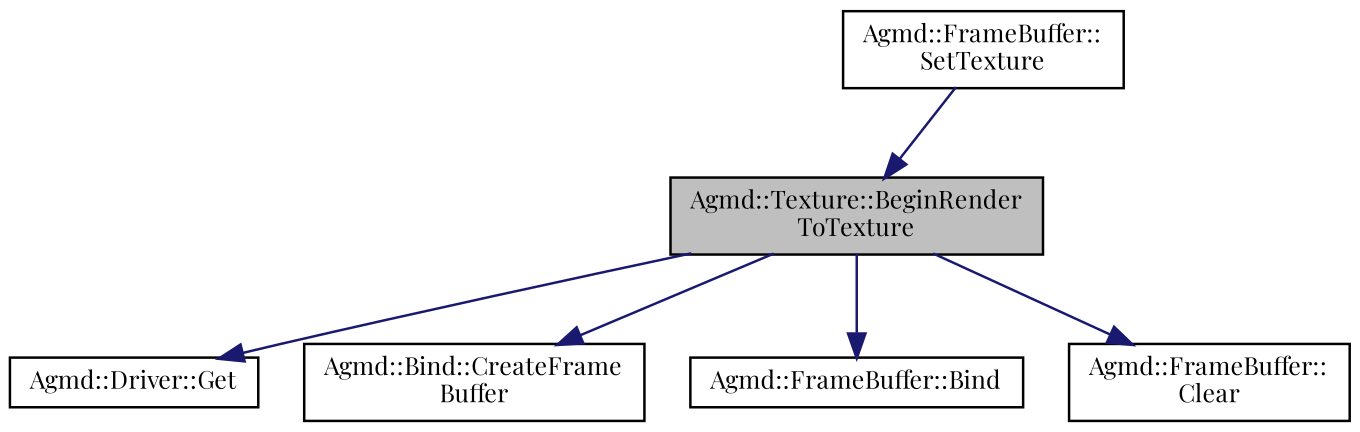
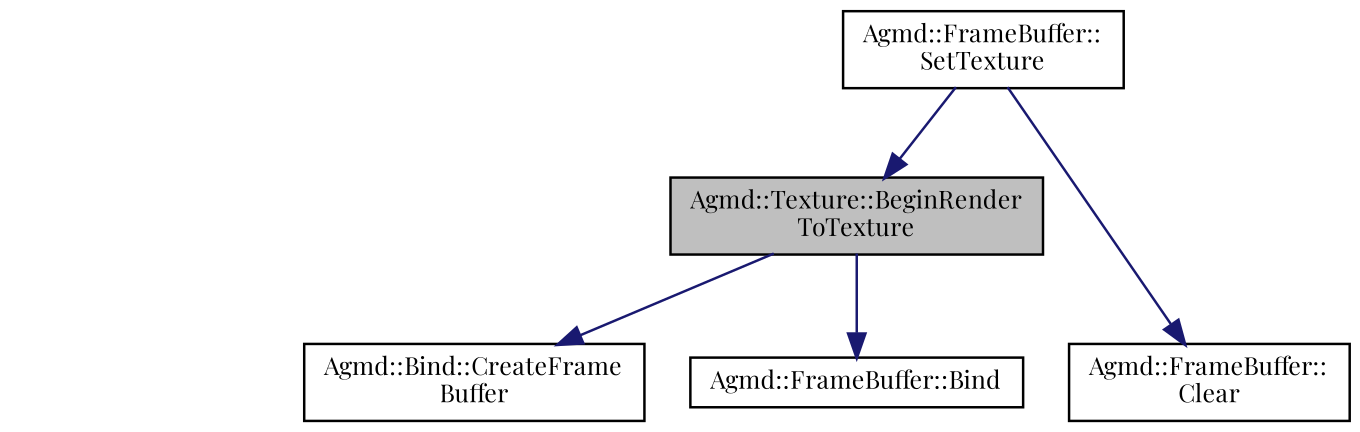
(1022, 294) -> (1089, 206)
(134, 382) -> none
